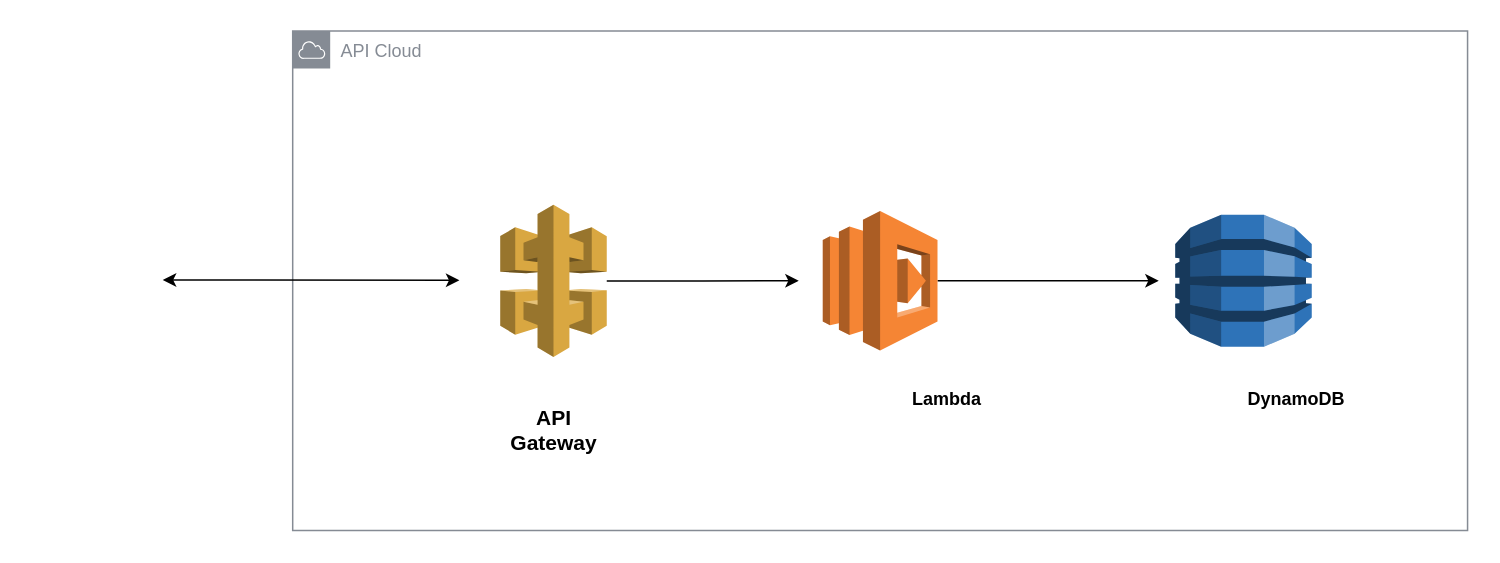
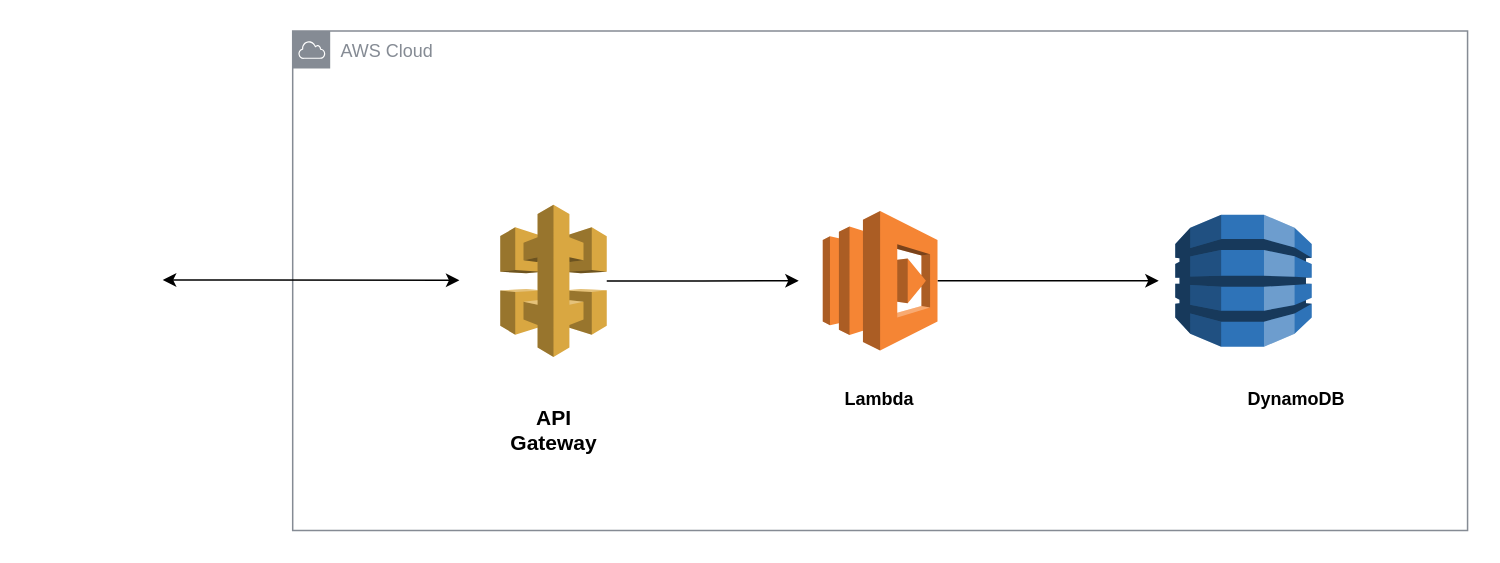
(382, 52) -> (382, 52)
(948, 400) -> (880, 400)
